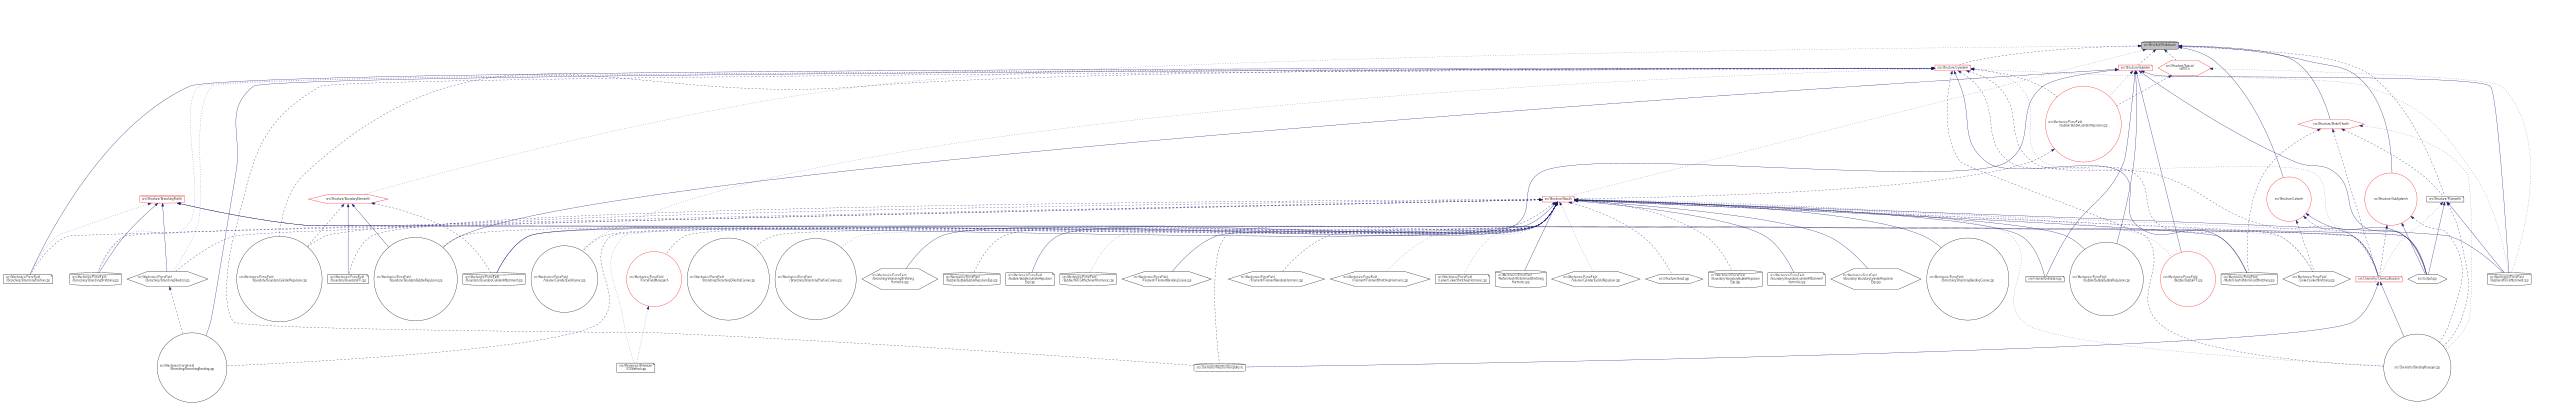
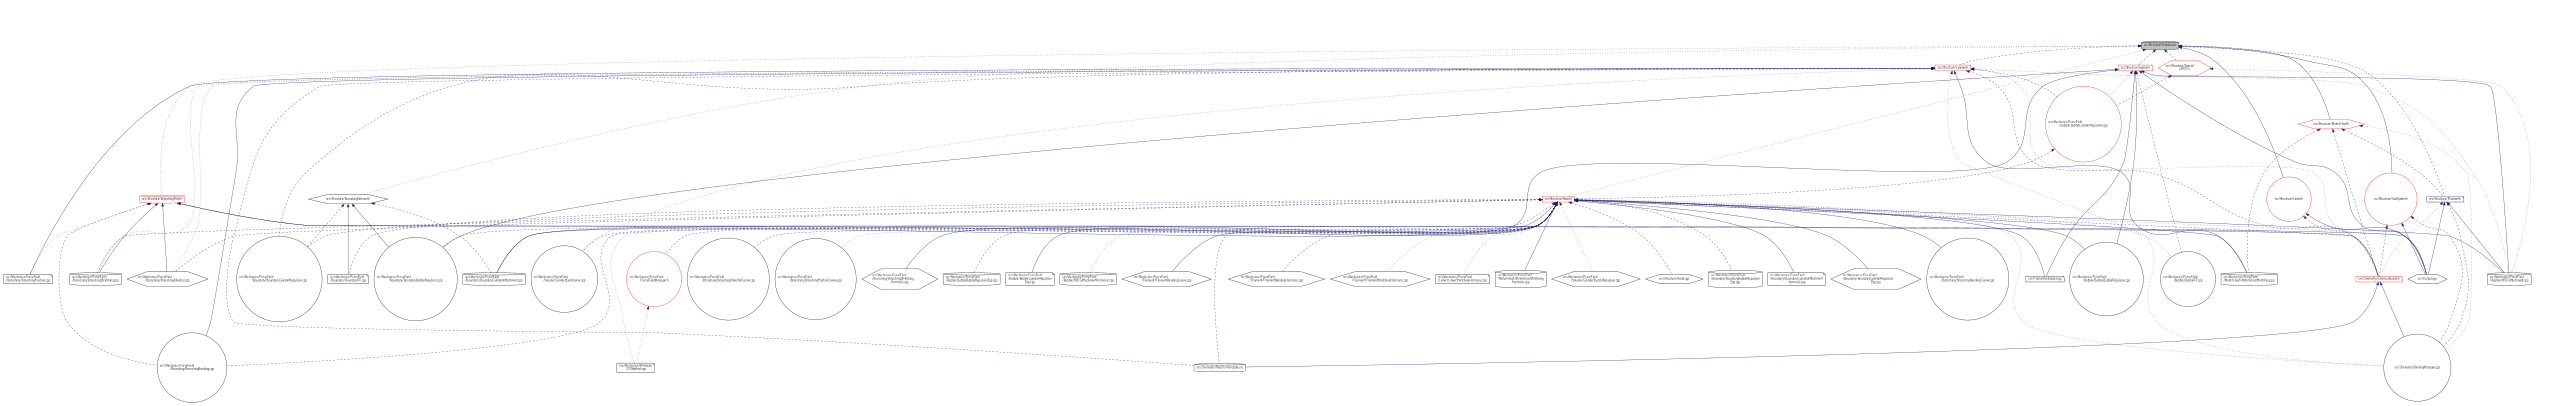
none -> (1105, 54)
(2159, 163) -> (2159, 163)
(348, 199) -> (348, 199)
(776, 217) -> none
(2153, 251) -> (2153, 251)
(2188, 279) -> (2188, 279)
(2317, 279) -> none
(177, 312) -> (59, 287)
